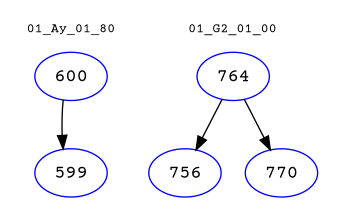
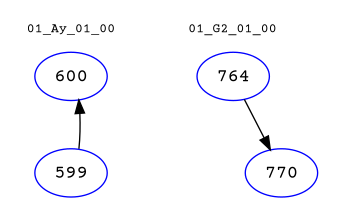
(72, 29) -> (72, 29)
(62, 118) -> (80, 131)
(185, 173) -> none
